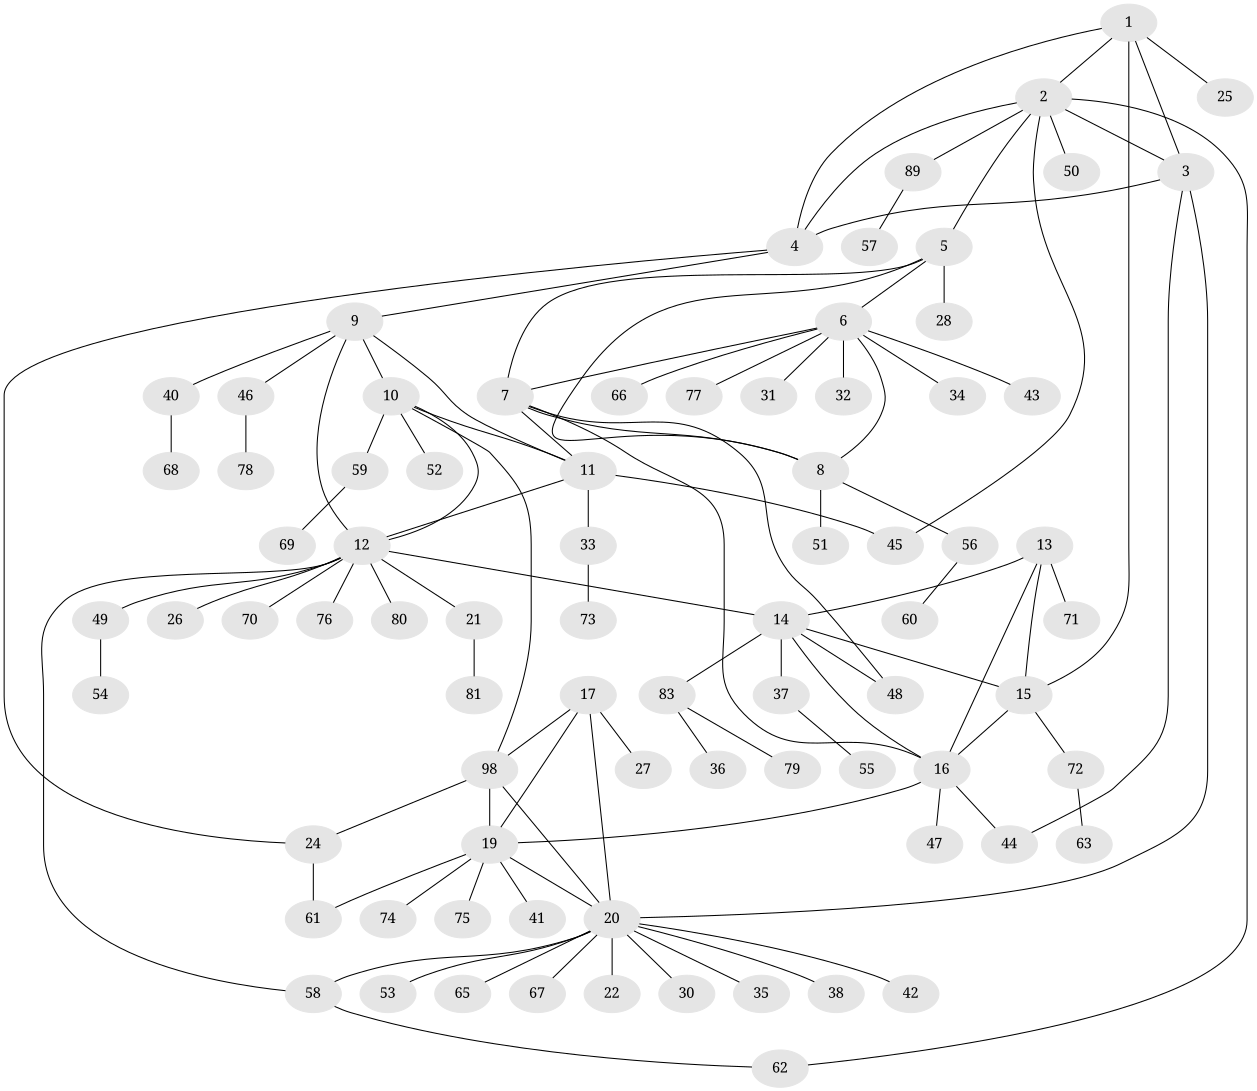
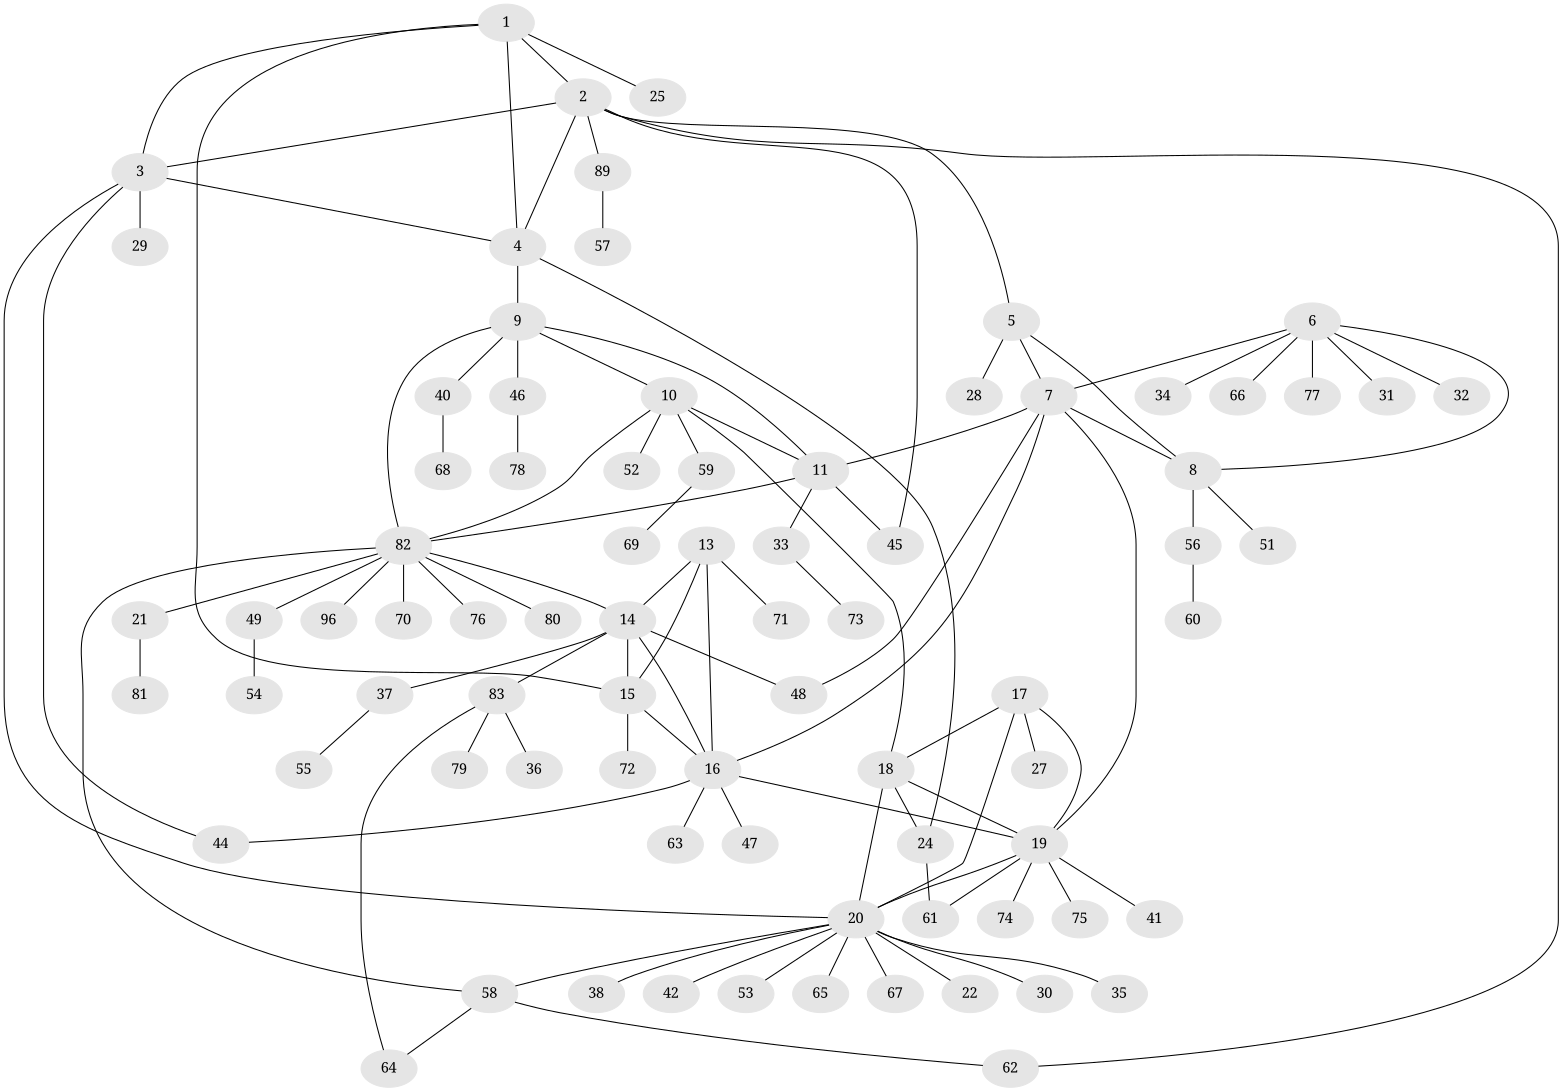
(1072, 172) -> none
none -> (140, 247)
(894, 284) -> none
(1032, 396) -> none
(362, 546) -> (404, 546)
(175, 620) -> (329, 620)
none -> (1136, 623)
(490, 770) -> (886, 770)
(1079, 801) -> (694, 807)
none -> (389, 1069)
